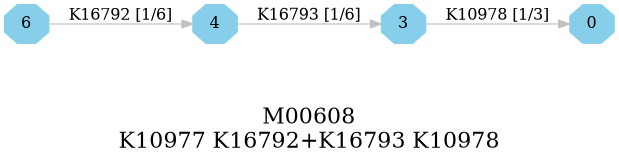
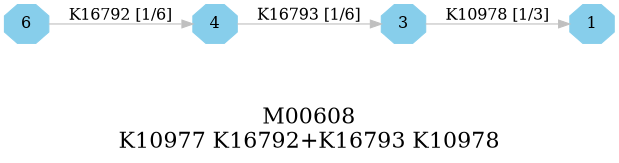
(592, 24) -> (592, 24)
